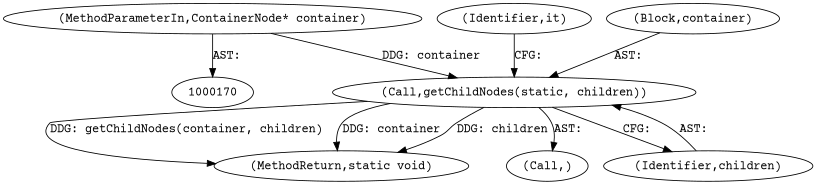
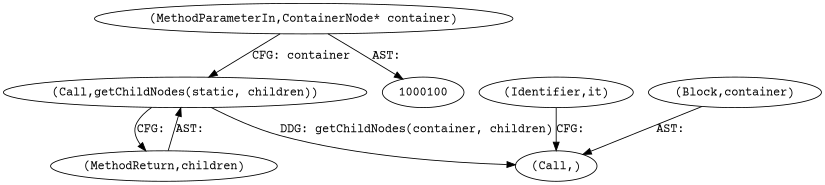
(514, 51) -> (556, 125)
(609, 53) -> (646, 129)
(431, 55) -> (301, 55)
(213, 92) -> (423, 92)
(572, 129) -> (416, 129)
(341, 166) -> none
(708, 166) -> (164, 166)
